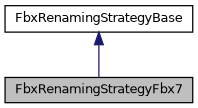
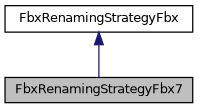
(99, 19) -> (99, 19)
